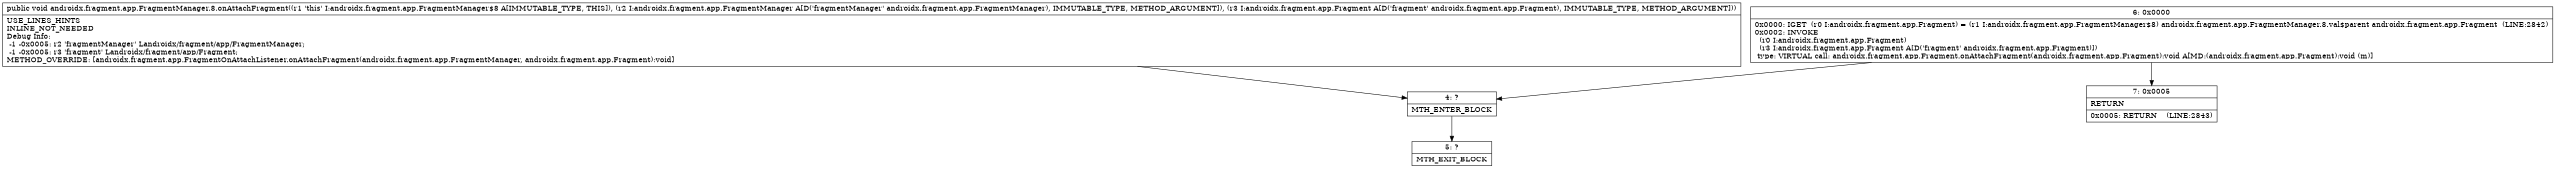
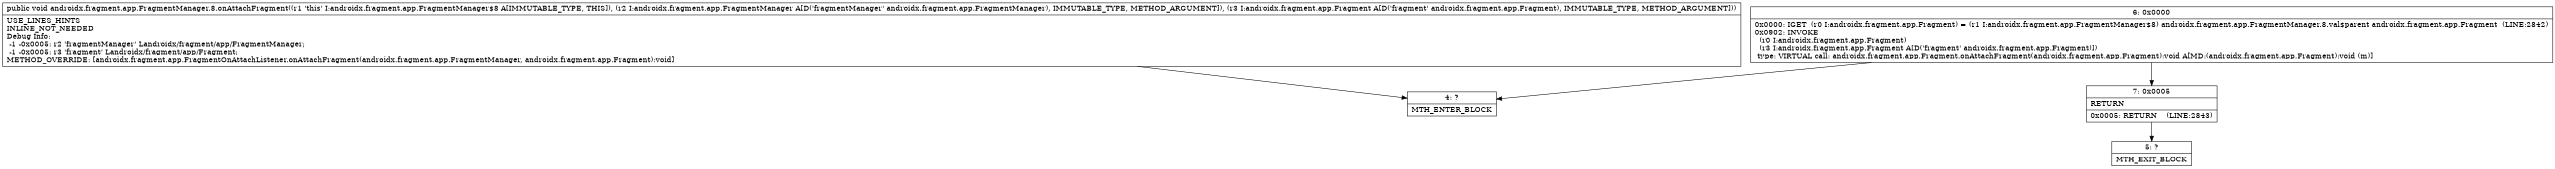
(1789, 33) -> (1789, 33)
(1452, 126) -> (2152, 129)
